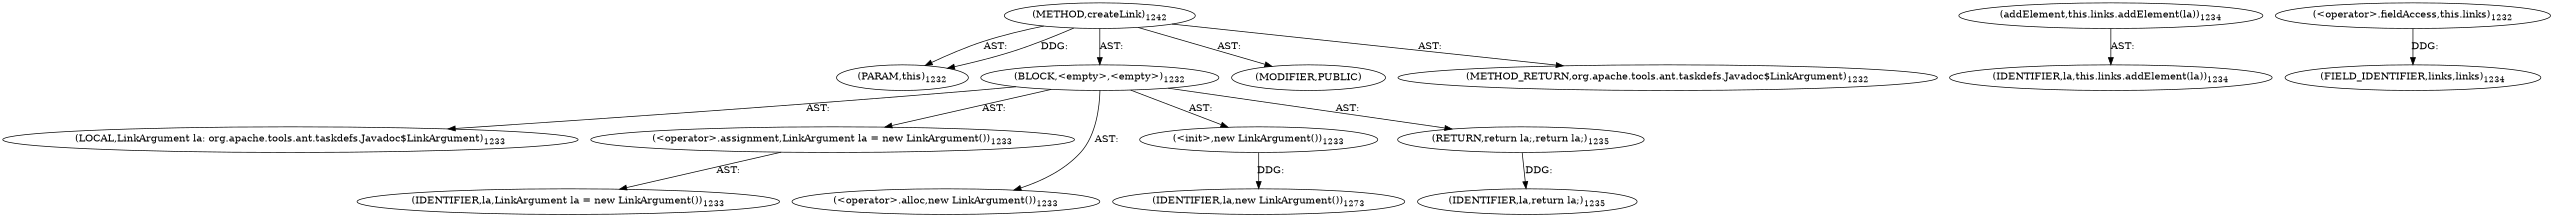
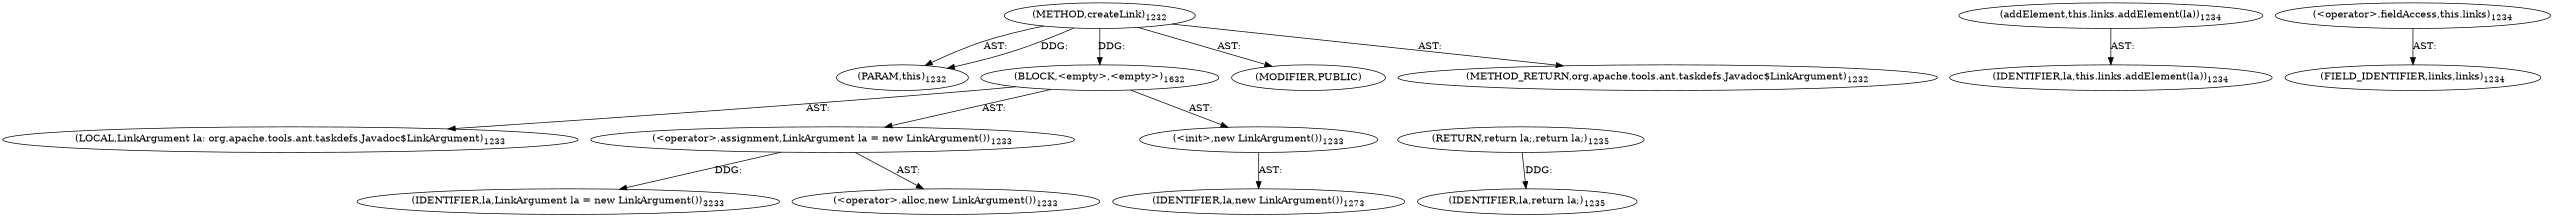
(1156, 15) -> (1156, 15)
(2502, 15) -> (2502, 15)
(1113, 47) -> (1113, 47)
(2426, 47) -> (2426, 47)
(1175, 77) -> (1175, 77)
(1306, 108) -> none
(1079, 154) -> (886, 169)
(730, 171) -> (730, 171)
(1272, 171) -> (1272, 171)
(714, 201) -> (714, 201)
